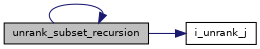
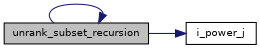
(221, 33) -> (221, 33)
